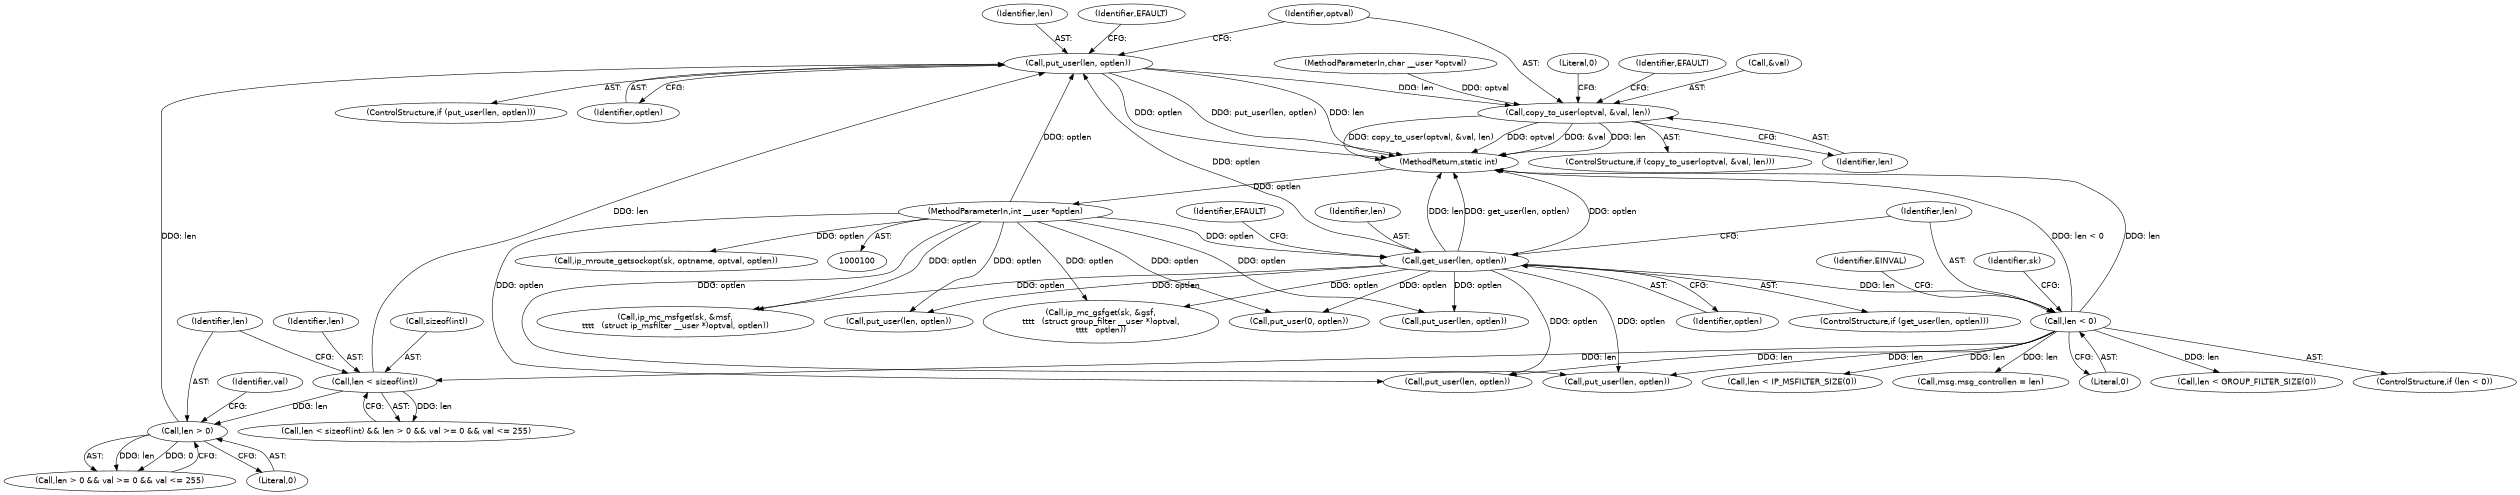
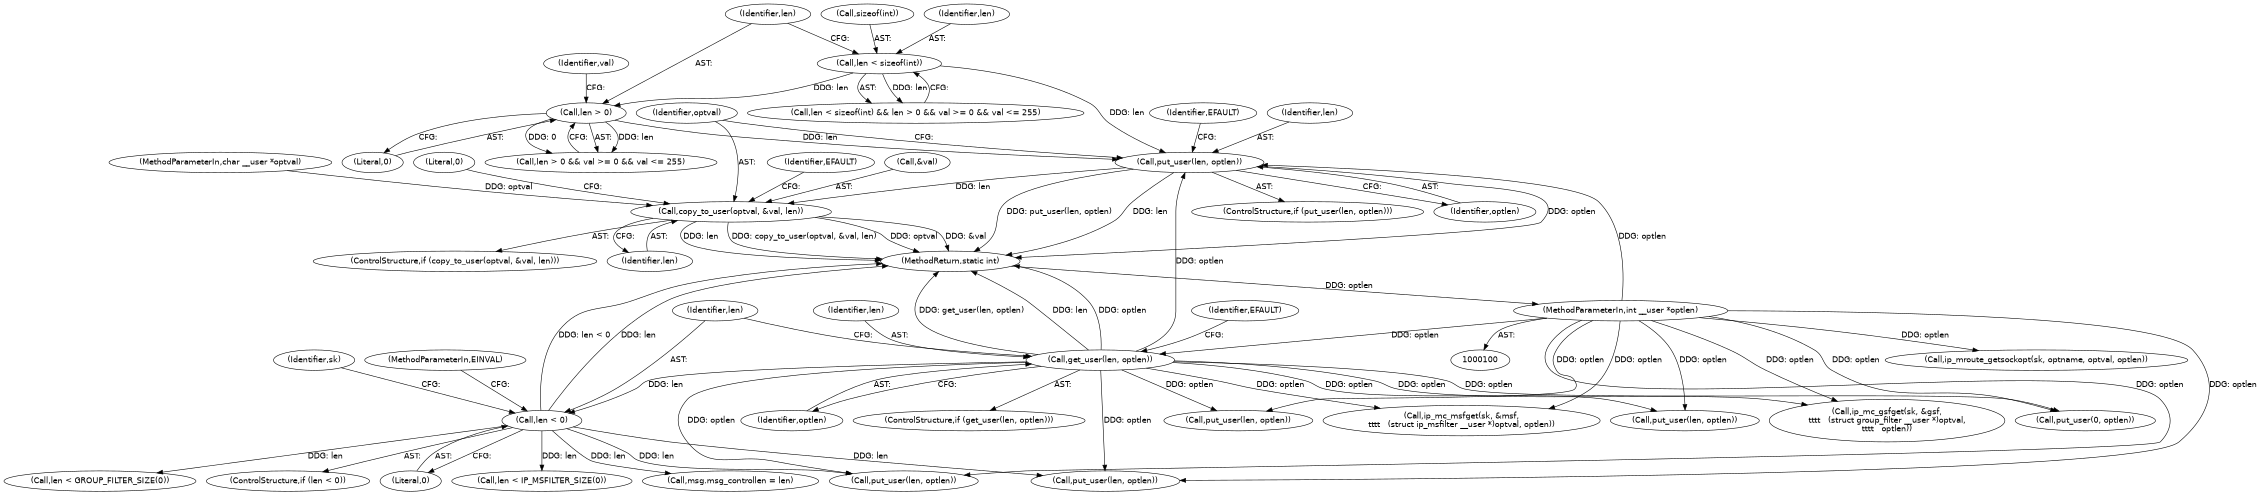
(1870, 261) -> (445, 360)
(1250, 361) -> none
